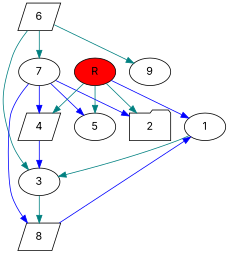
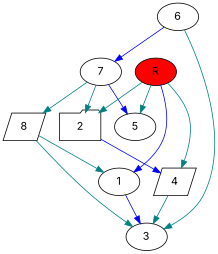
(39, 17) -> (178, 17)
(39, 41) -> (143, 42)
(150, 72) -> none
(39, 96) -> (127, 154)
(89, 97) -> (92, 95)
(8, 149) -> (68, 95)
(39, 151) -> (162, 206)
(128, 157) -> (131, 206)
(122, 182) -> (68, 152)
(39, 206) -> (79, 184)
